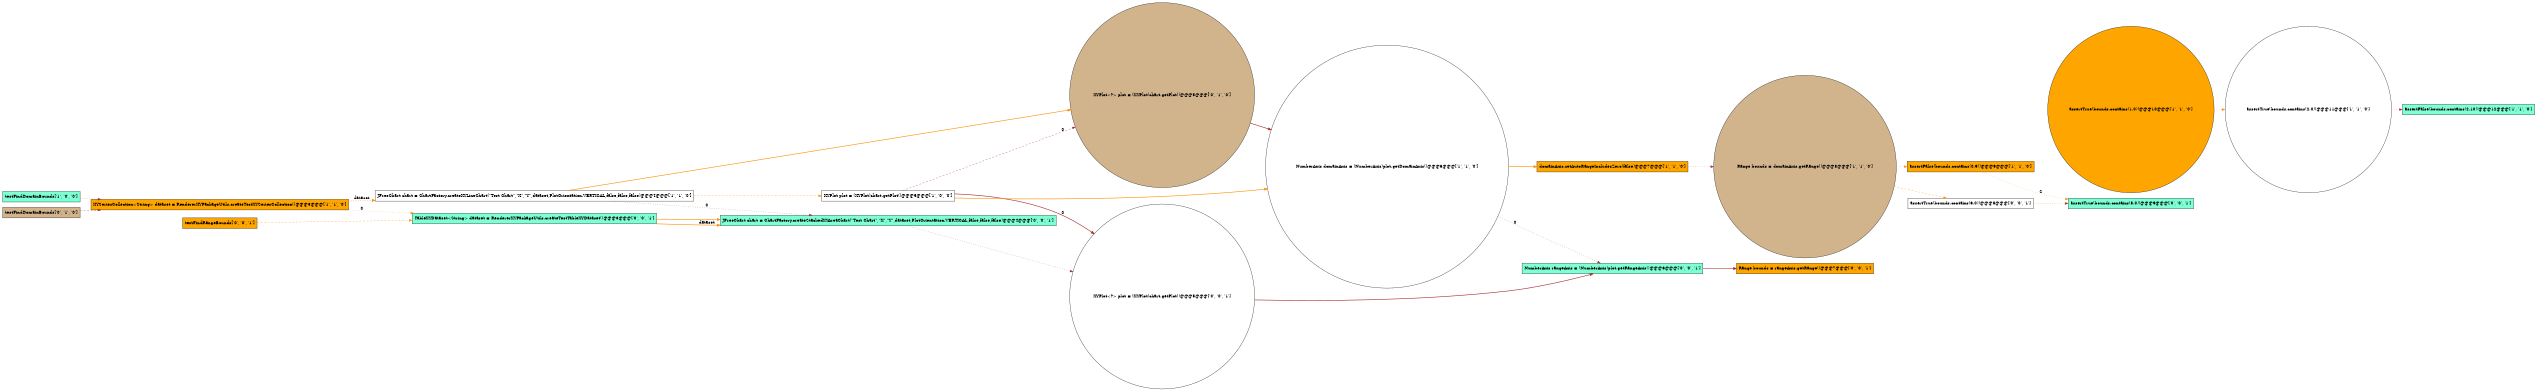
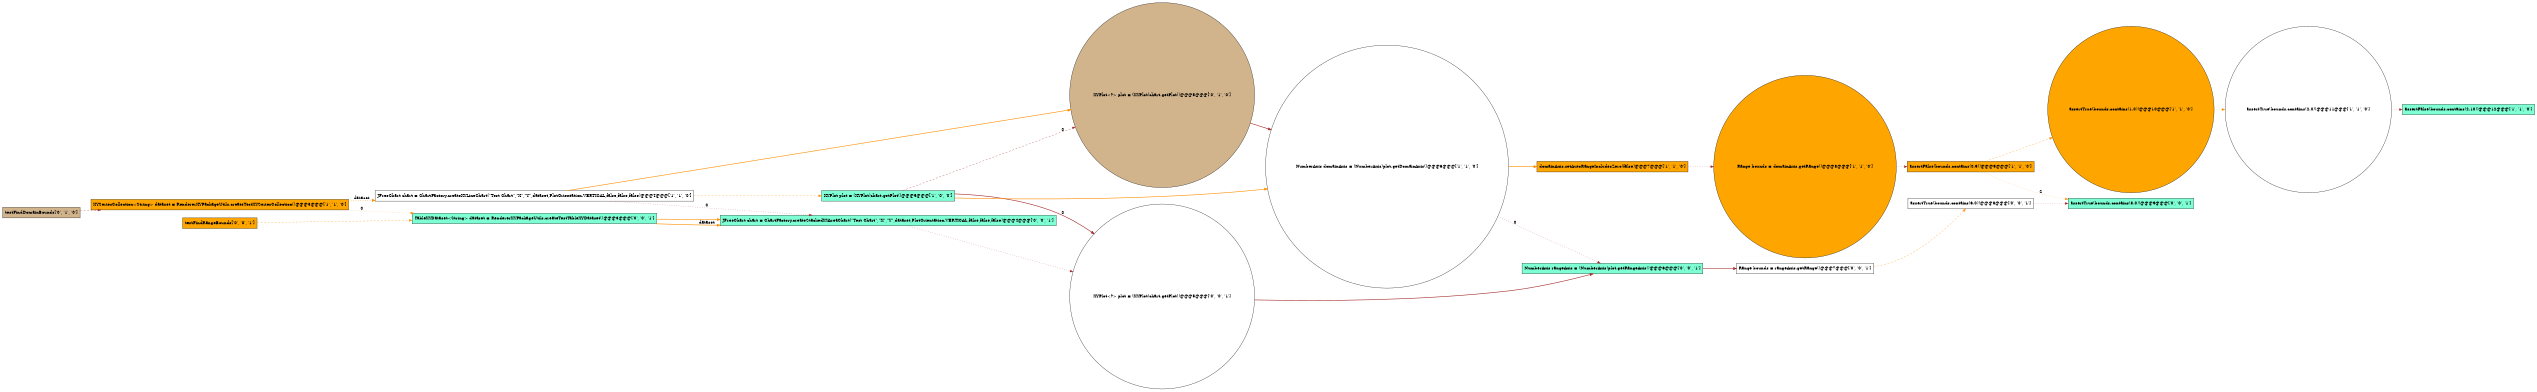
none -> (2018, 150)
(1805, 167) -> (1805, 167)
(1900, 167) -> (1900, 167)
(1919, 192) -> (1923, 246)
(888, 196) -> (888, 196)
(41, 197) -> none
(1805, 269) -> (1805, 269)
